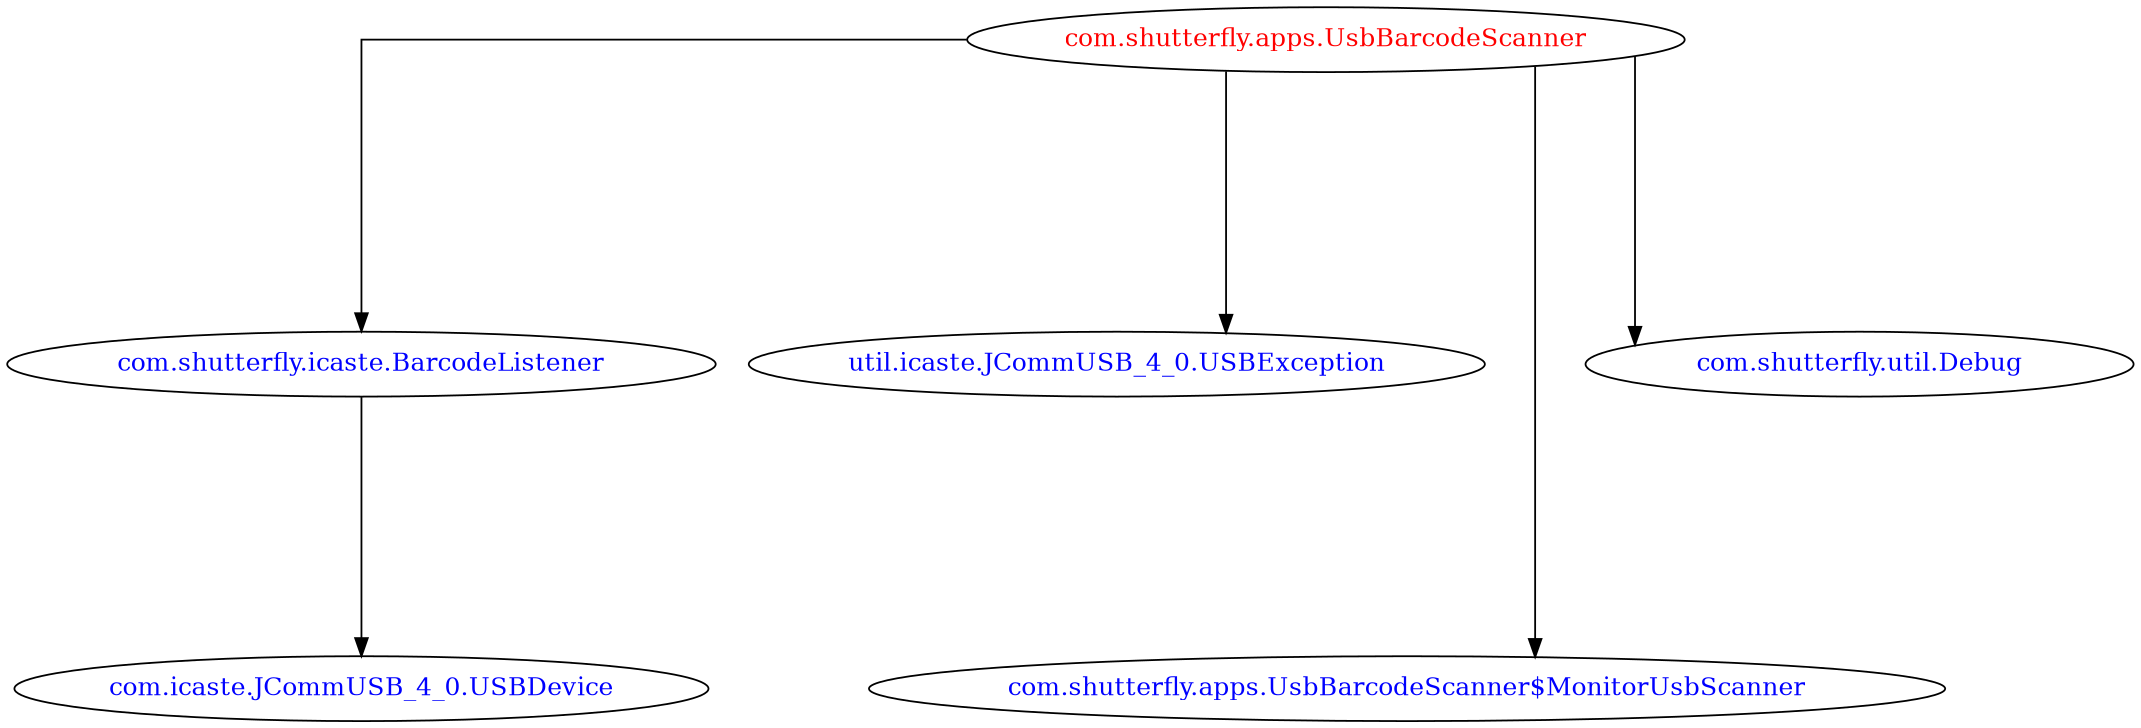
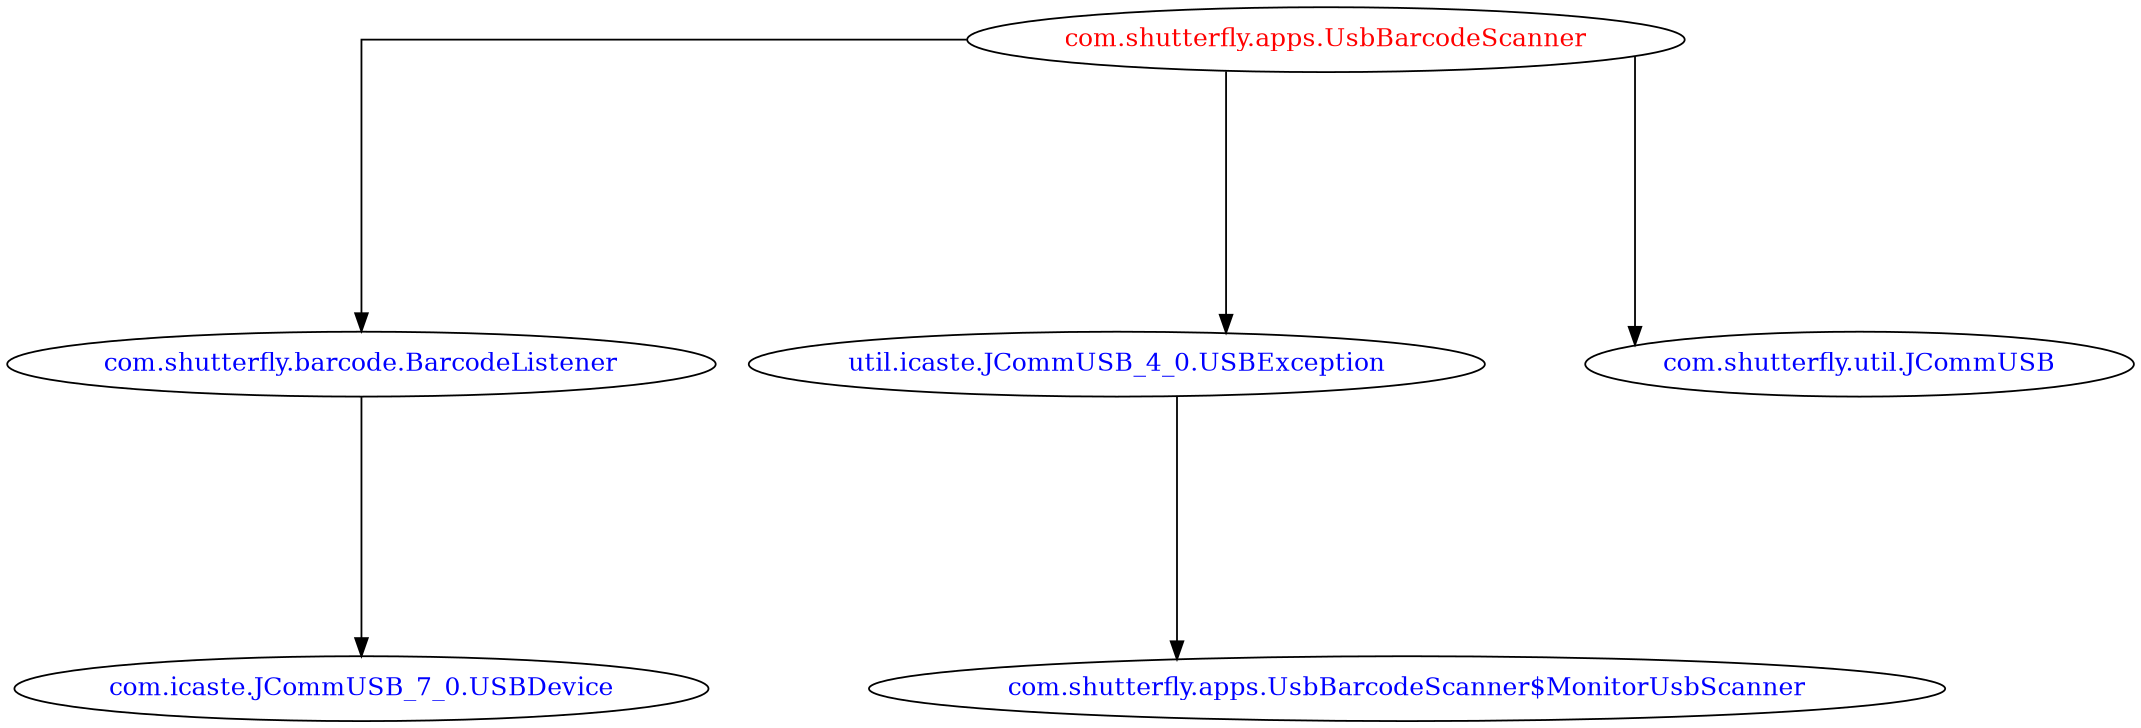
(1535, 353) -> (1177, 519)
(361, 364) -> (361, 364)
(1860, 364) -> (1860, 364)
(361, 689) -> (361, 689)
